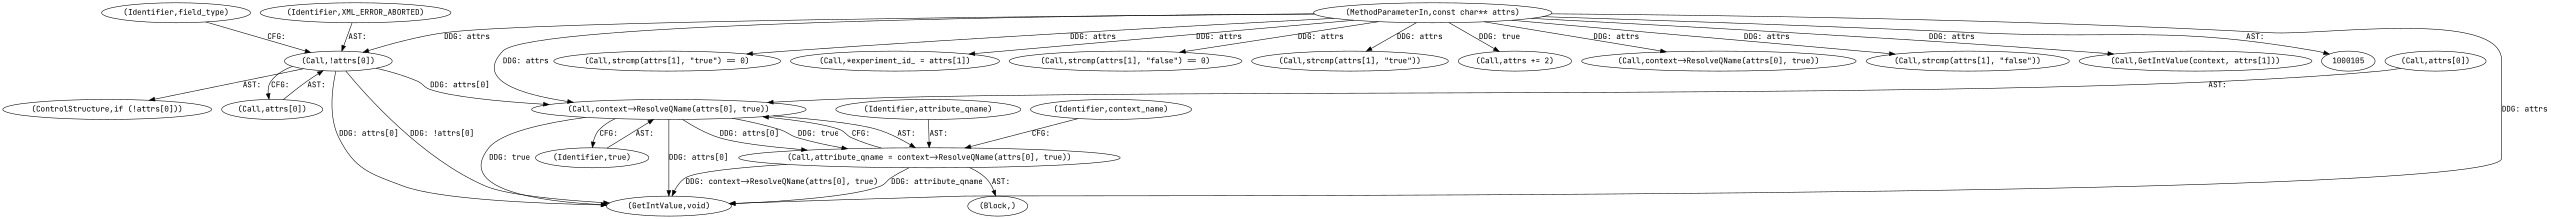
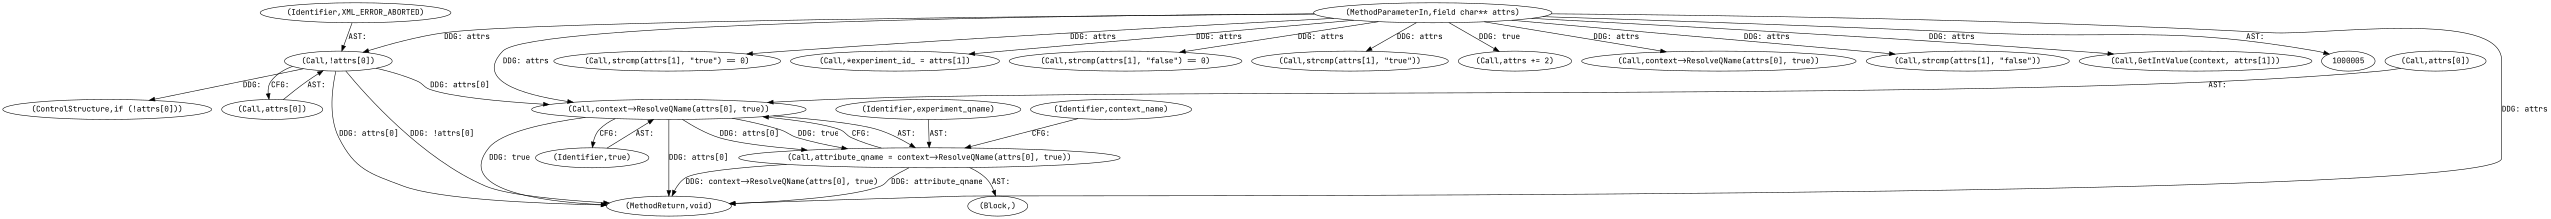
(176, 13) -> none
(1433, 13) -> (1433, 13)
(2348, 61) -> (2348, 61)
(254, 85) -> (254, 85)
(928, 109) -> (928, 109)
(669, 206) -> (669, 206)
